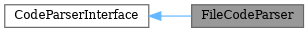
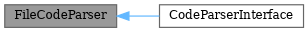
(176, 16) -> (144, 16)
